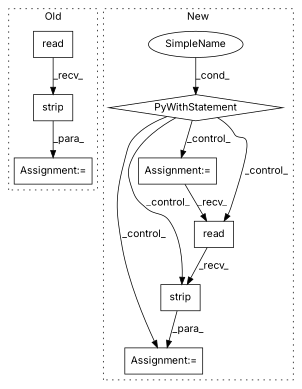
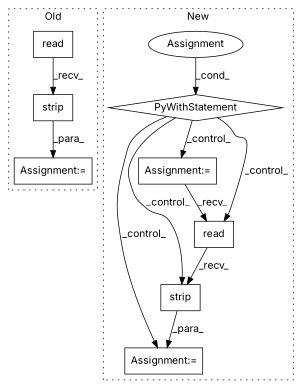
(196, 44) -> (196, 44)
